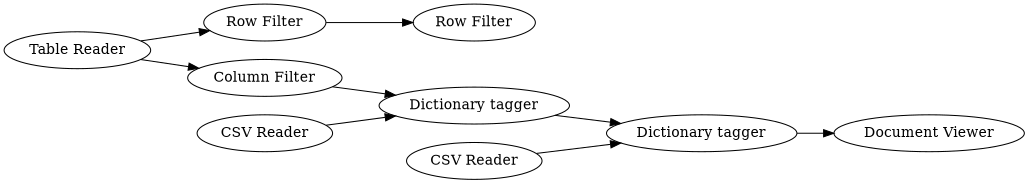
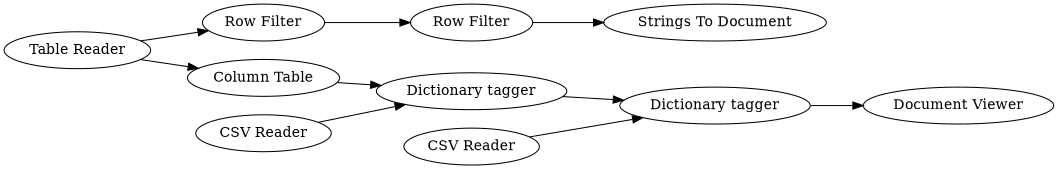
none -> (715, 23)
(265, 78) -> (264, 78)
